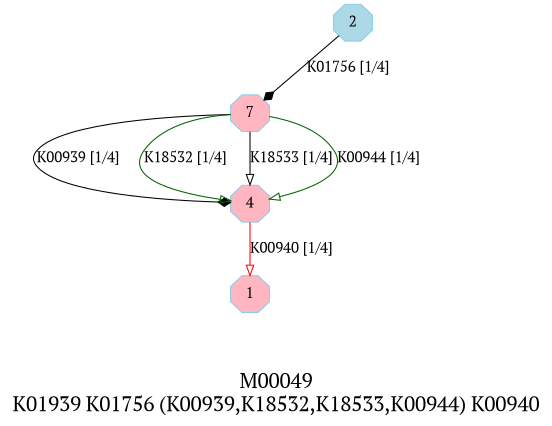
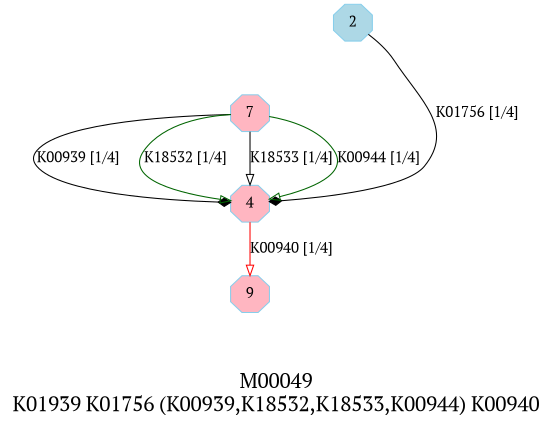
(306, 64) -> (427, 162)
(250, 294) -> (250, 294)
